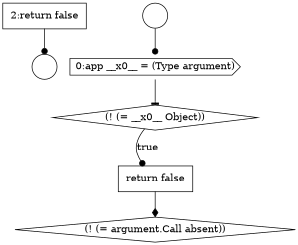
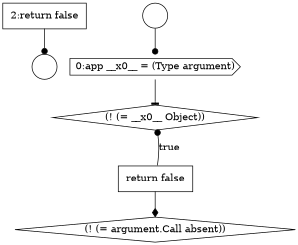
(137, 144) -> (159, 151)
